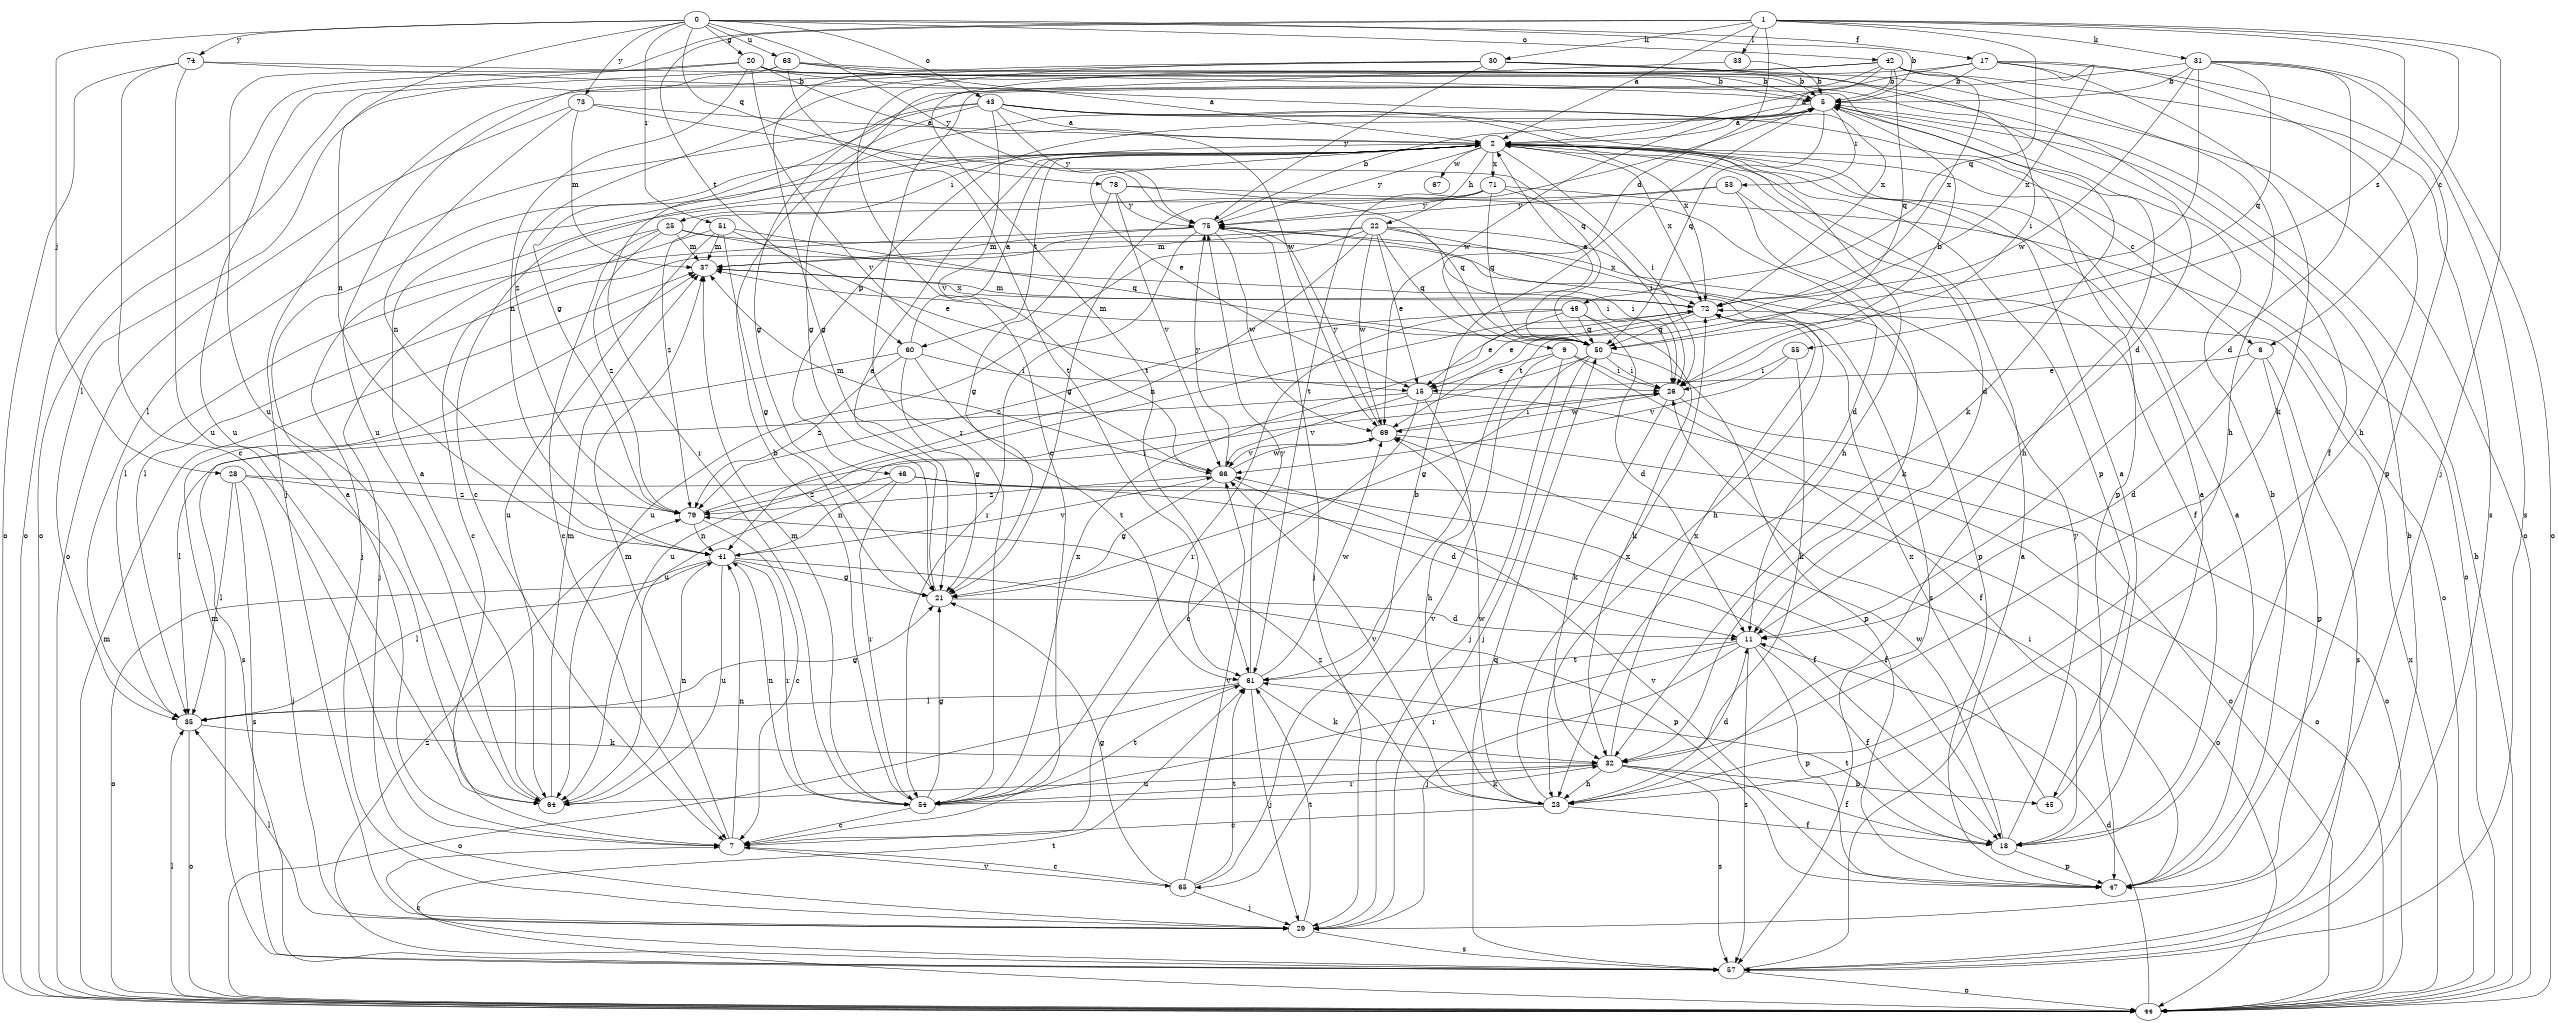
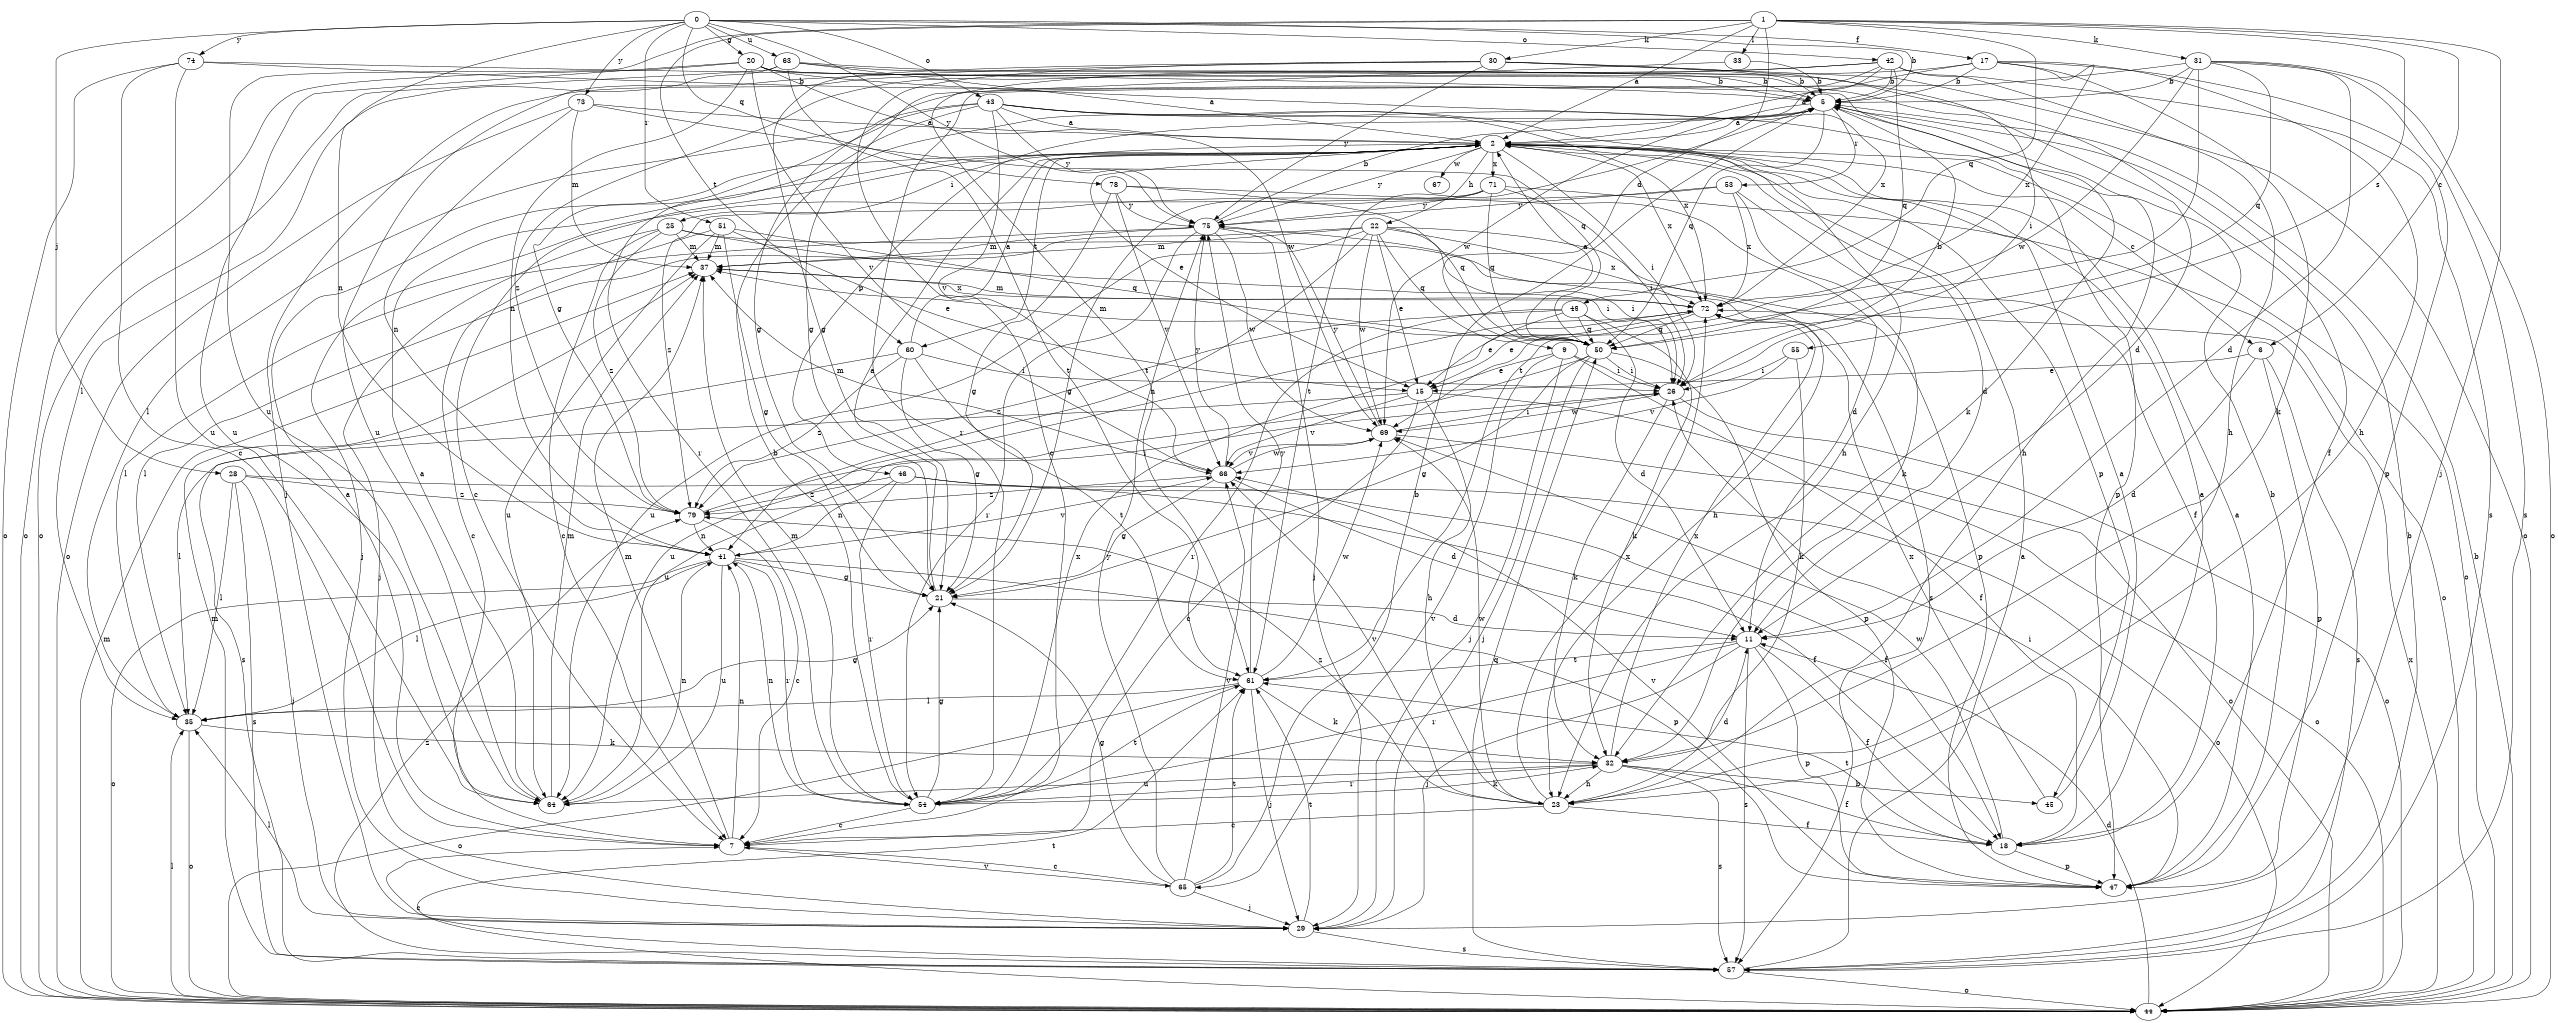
(1921, 217) -> (1747, 256)
(1861, 307) -> (1101, 576)
